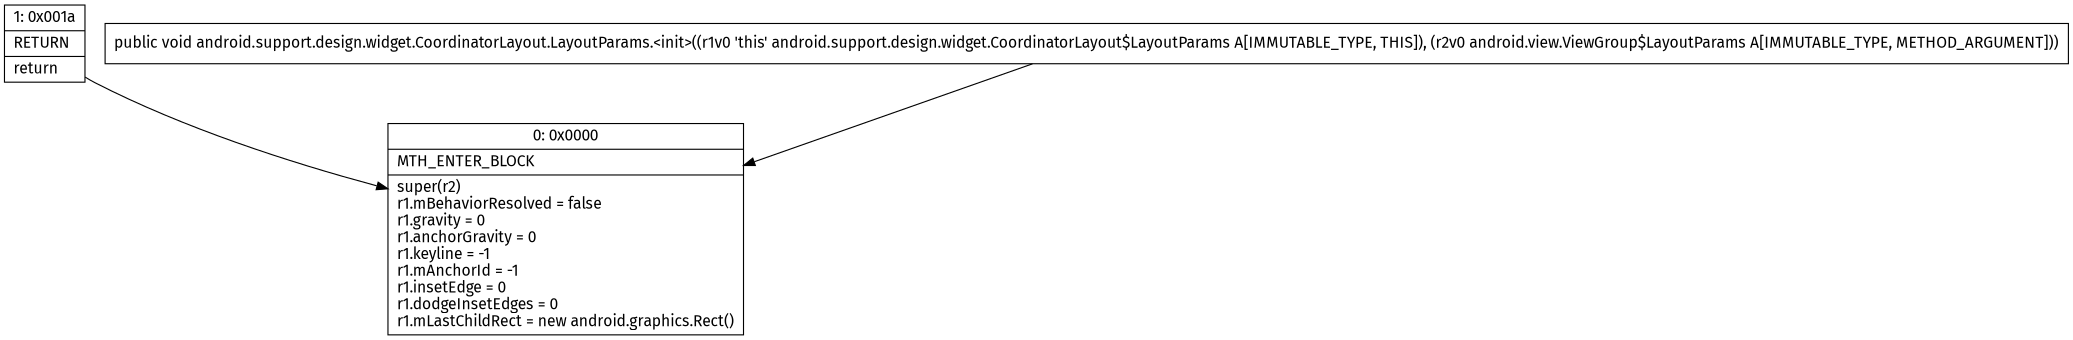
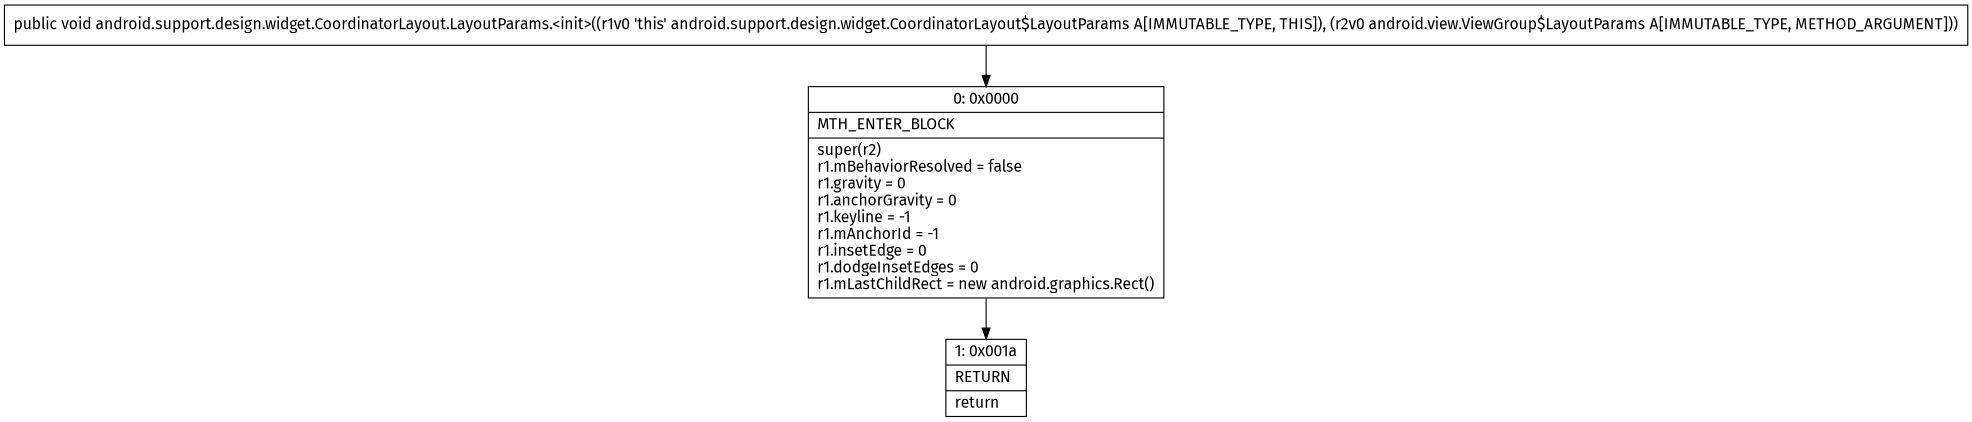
(228, 139) -> (986, 313)
